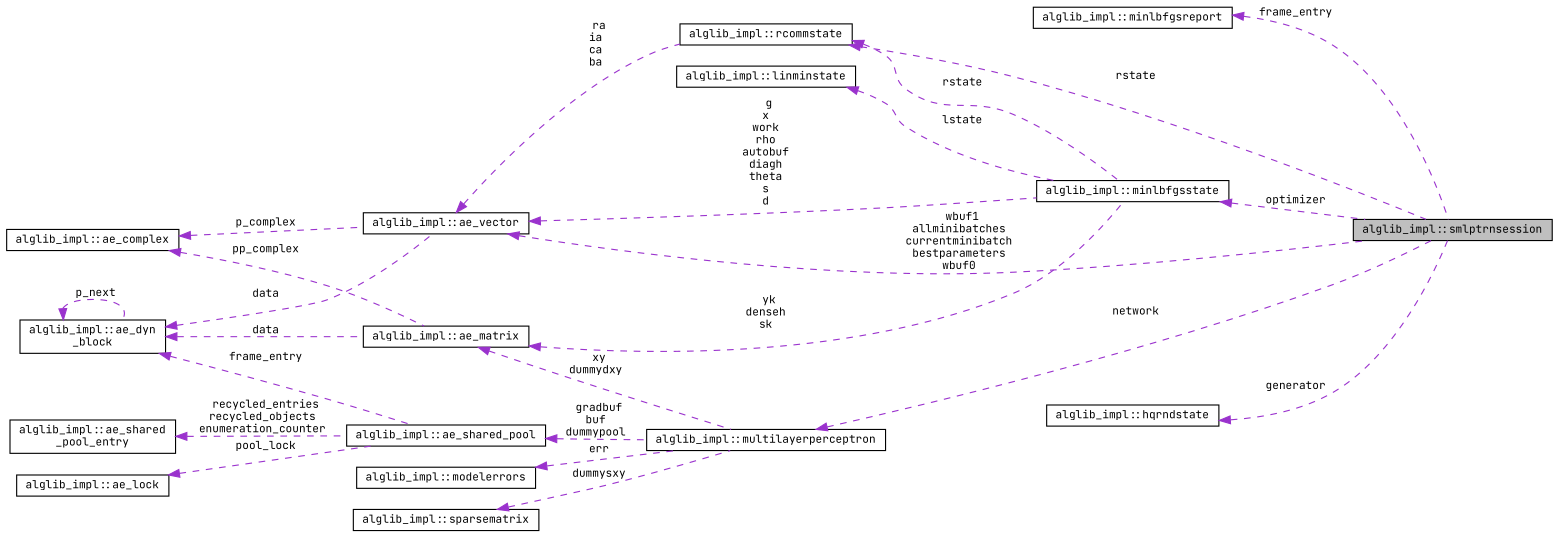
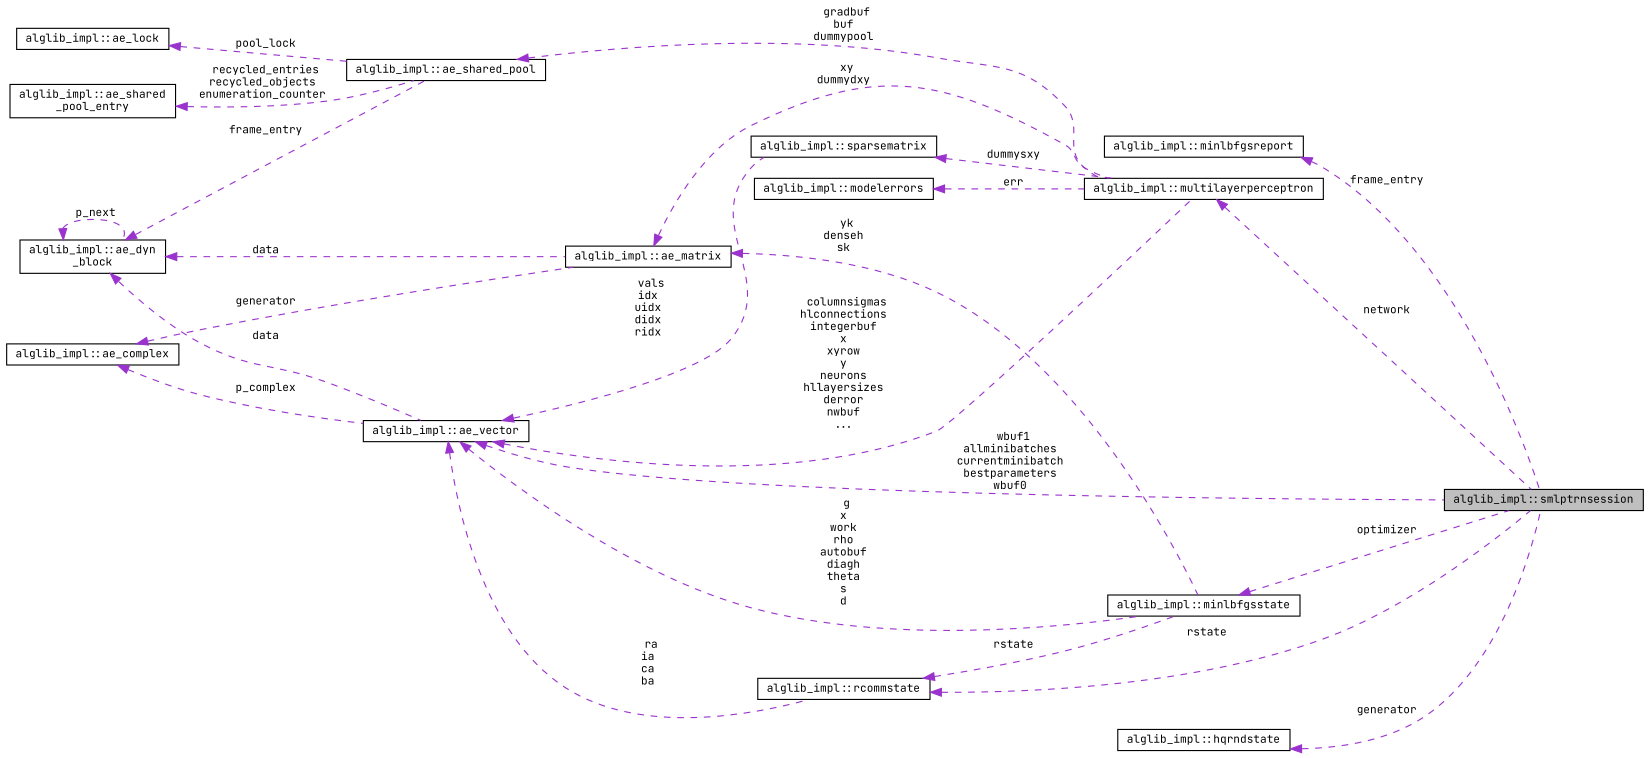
(766, 77) -> none
(263, 249) -> (263, 302)
none -> (717, 351)
none -> (892, 445)
